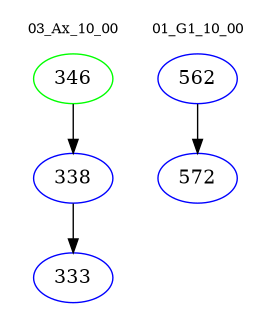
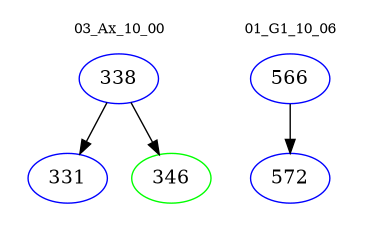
(198, 30) -> (291, 30)
(198, 79) -> (290, 79)
(73, 122) -> (142, 122)
(73, 278) -> (68, 178)
